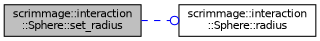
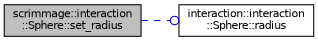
(247, 21) -> (246, 21)
